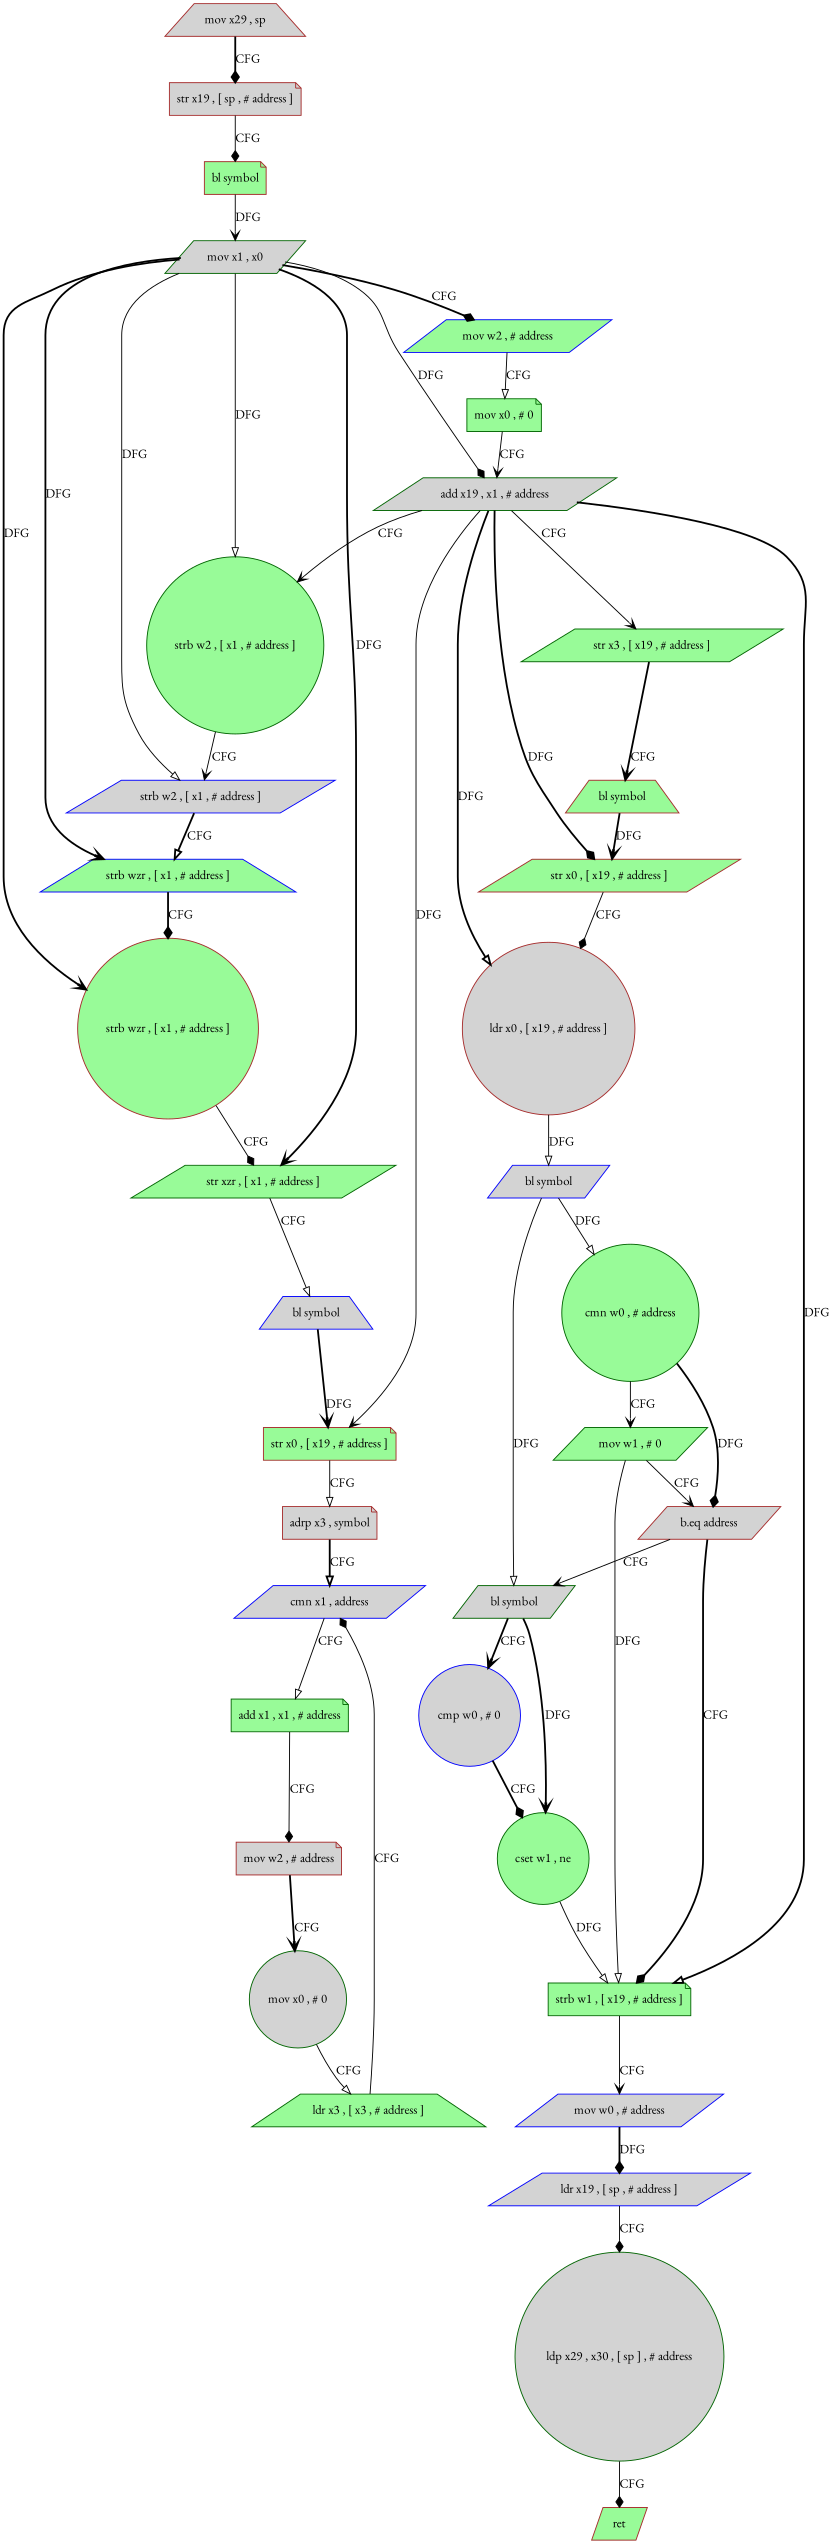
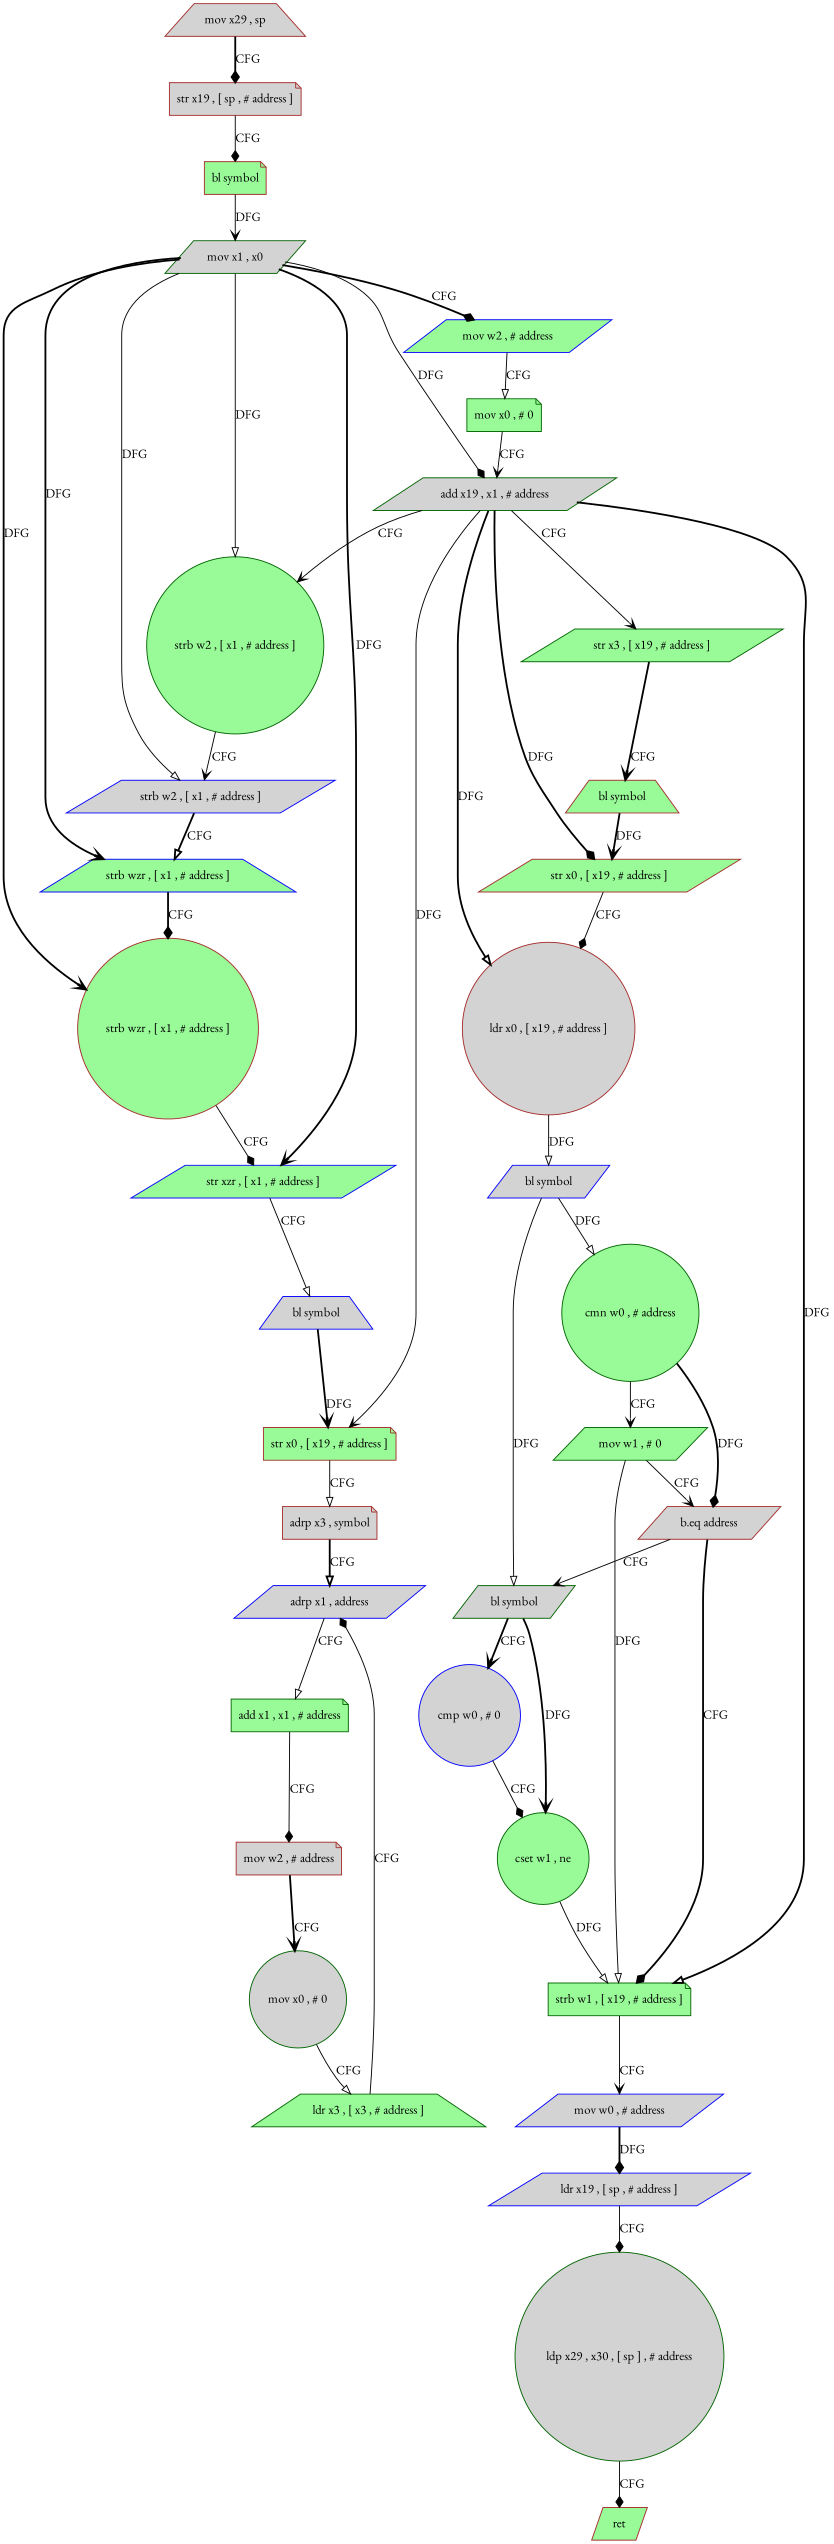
(263, 1182) -> (263, 1182)
(330, 1602) -> (330, 1602)
(505, 1784) -> (505, 1784)
